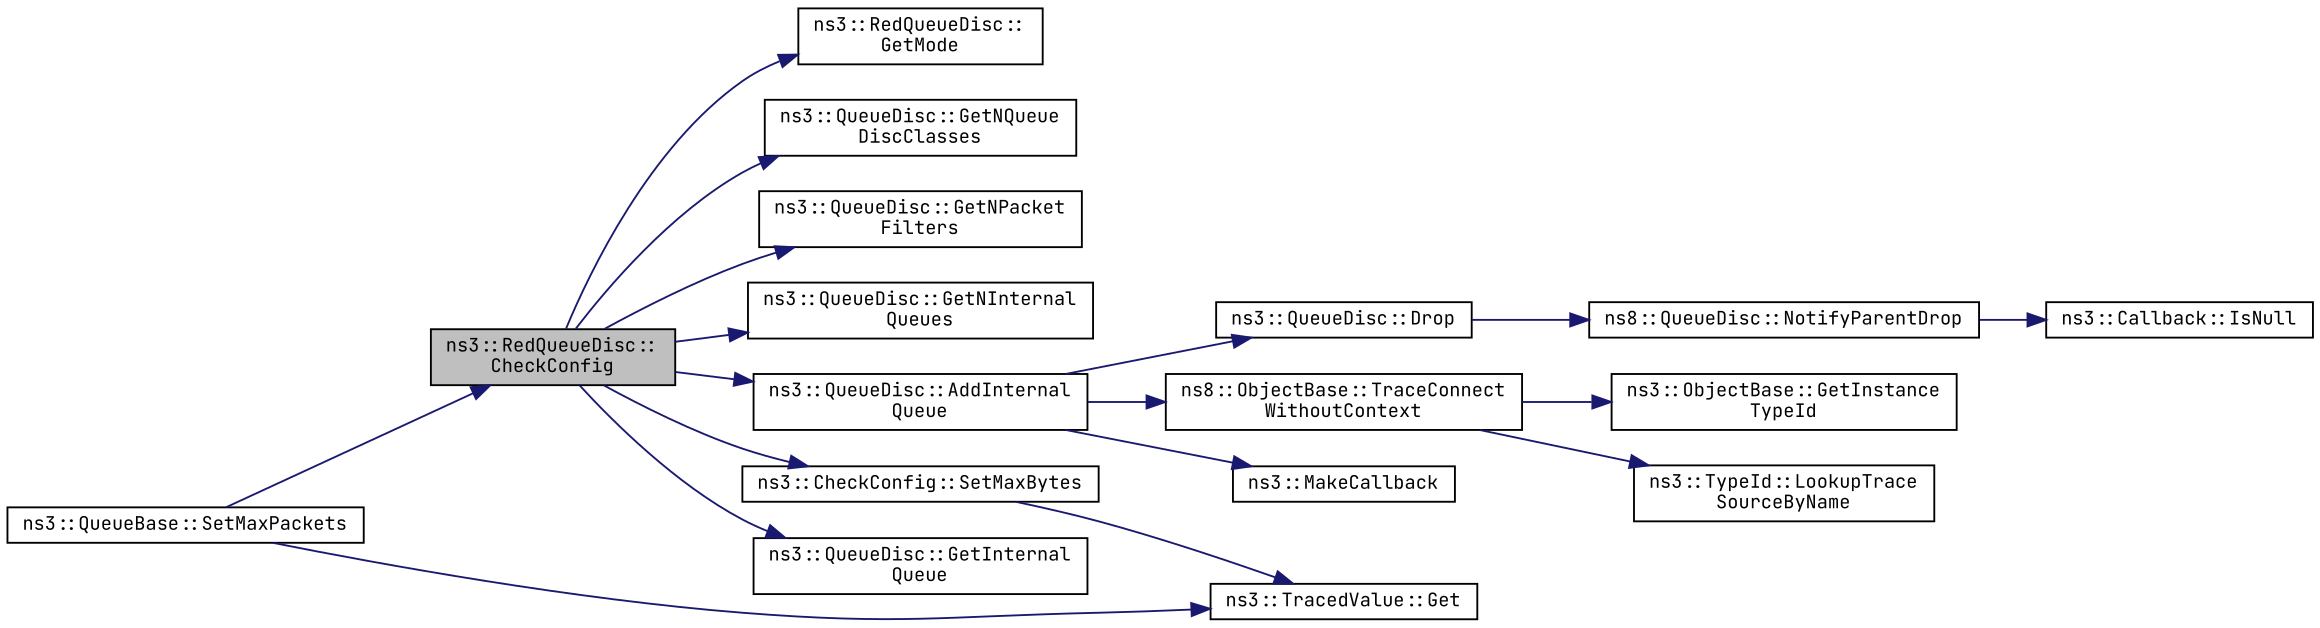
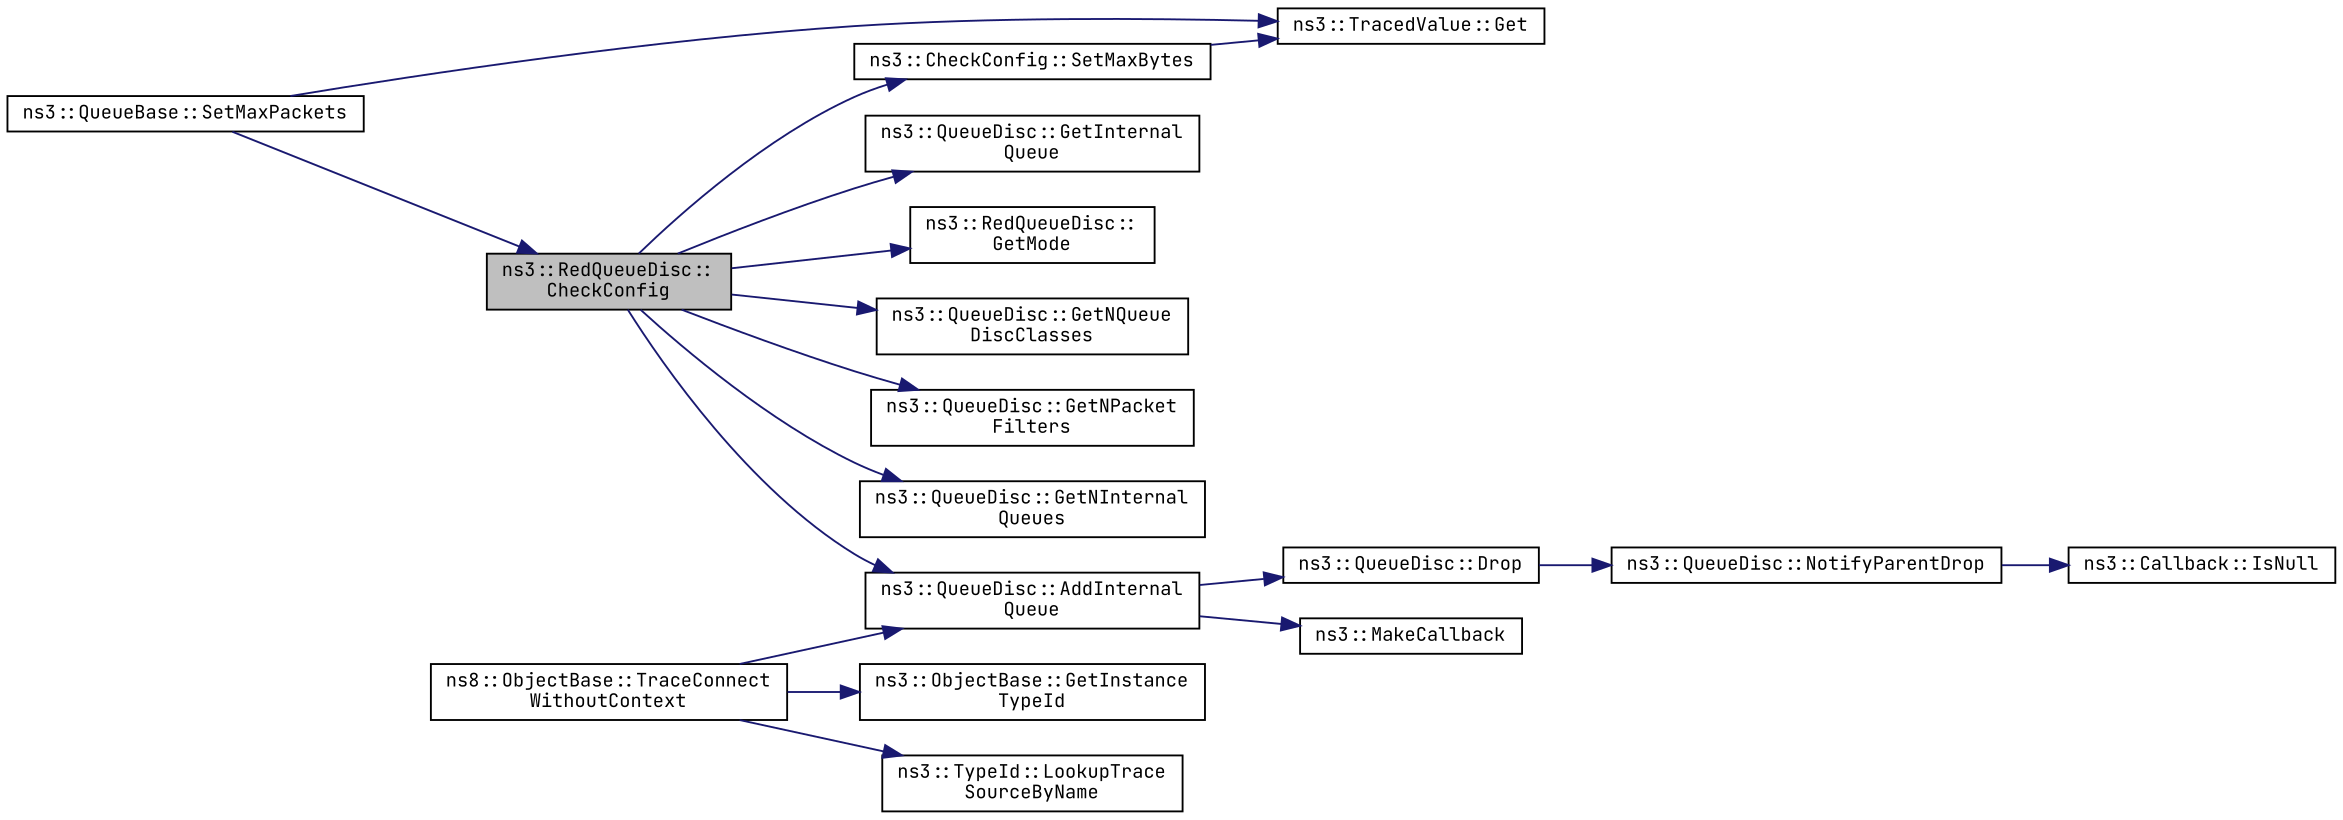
(1784, 320) -> (1807, 565)
(1117, 402) -> (812, 648)
